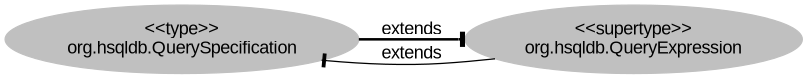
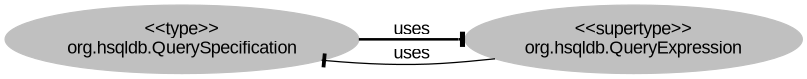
(412, 30) -> (412, 30)
(412, 54) -> (412, 54)
